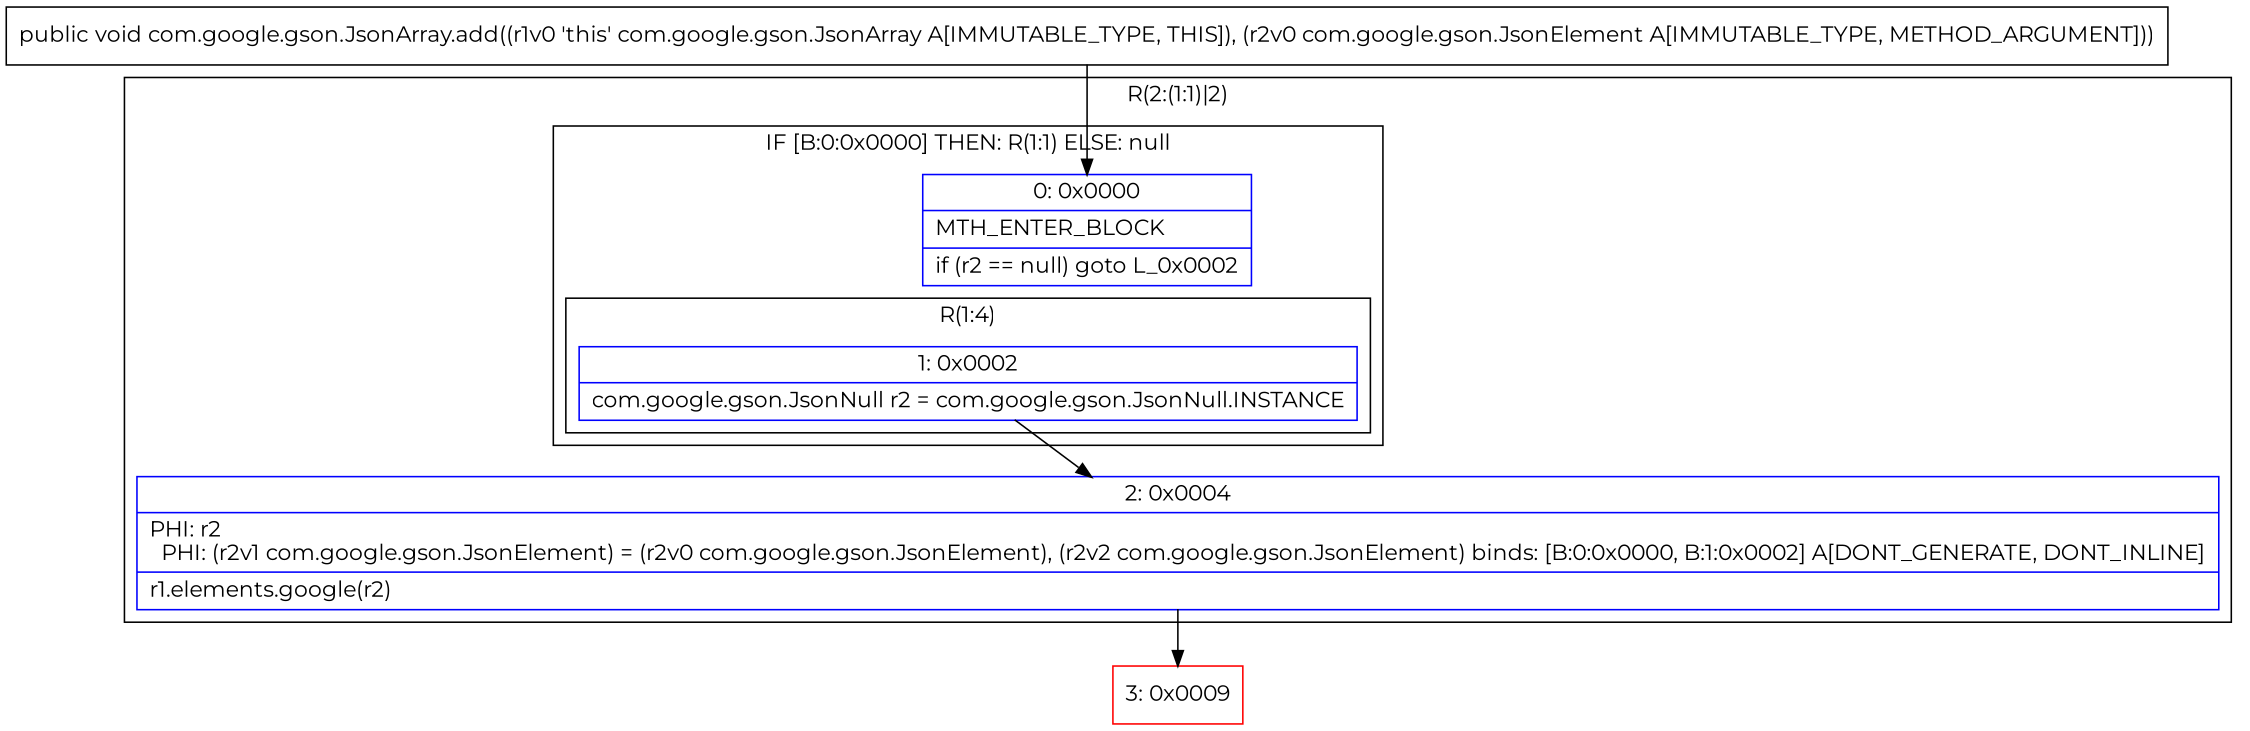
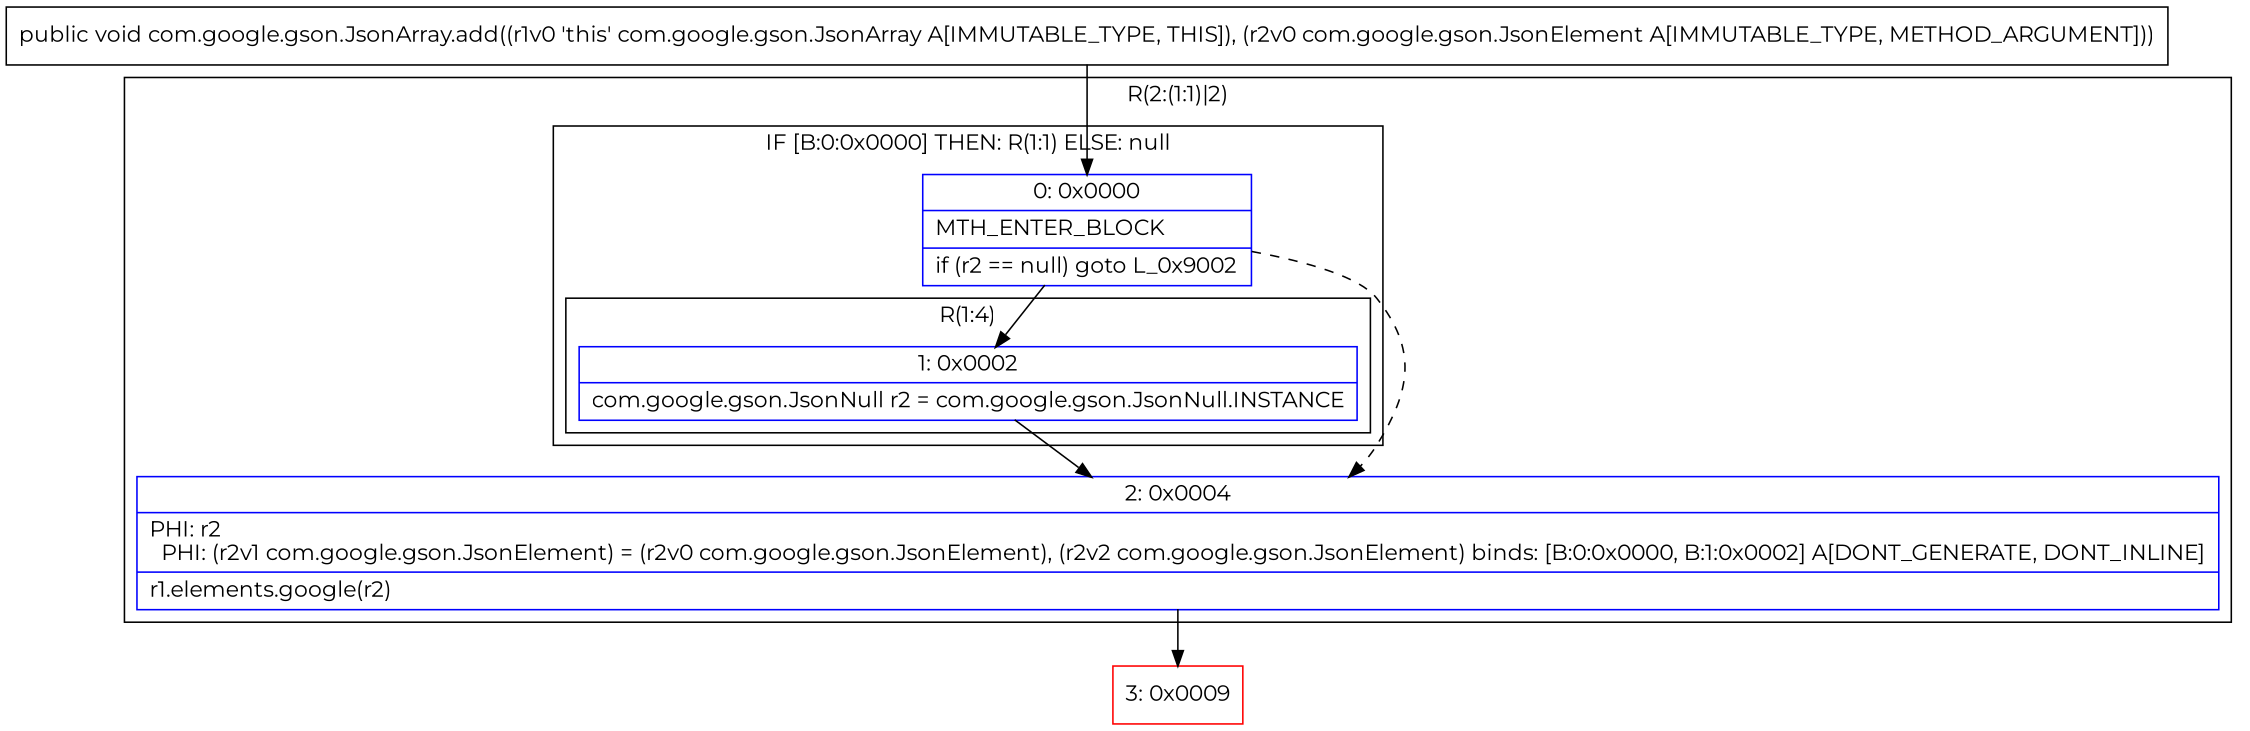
(1087, 266) -> (1086, 266)
none -> (1025, 310)
none -> (1395, 327)
